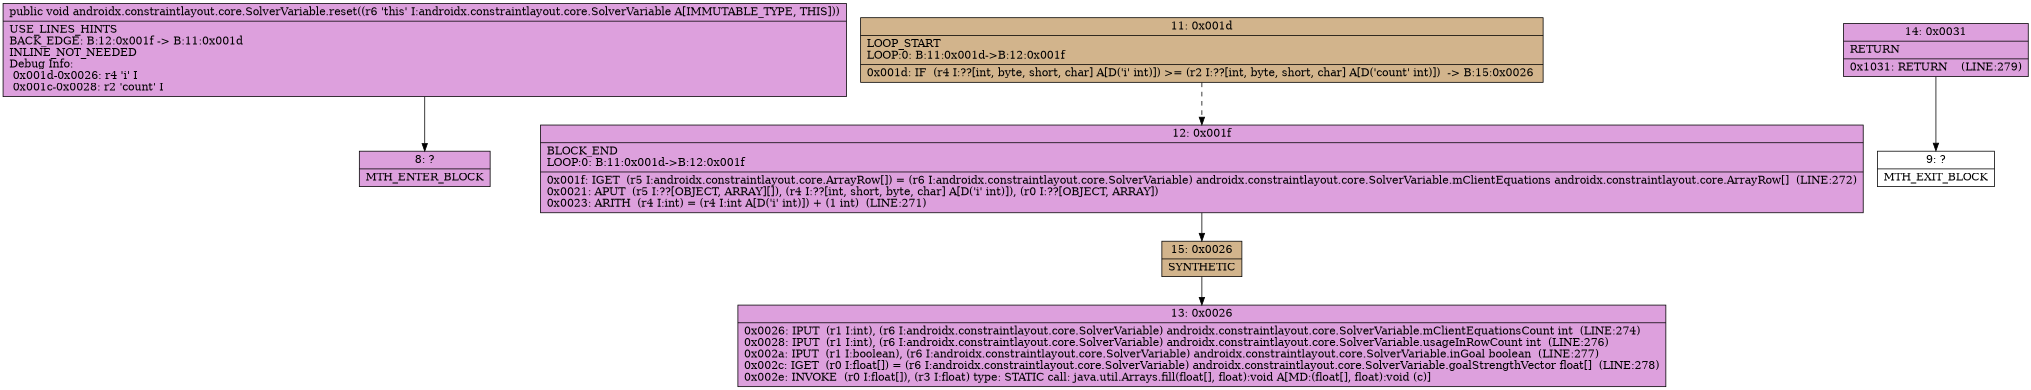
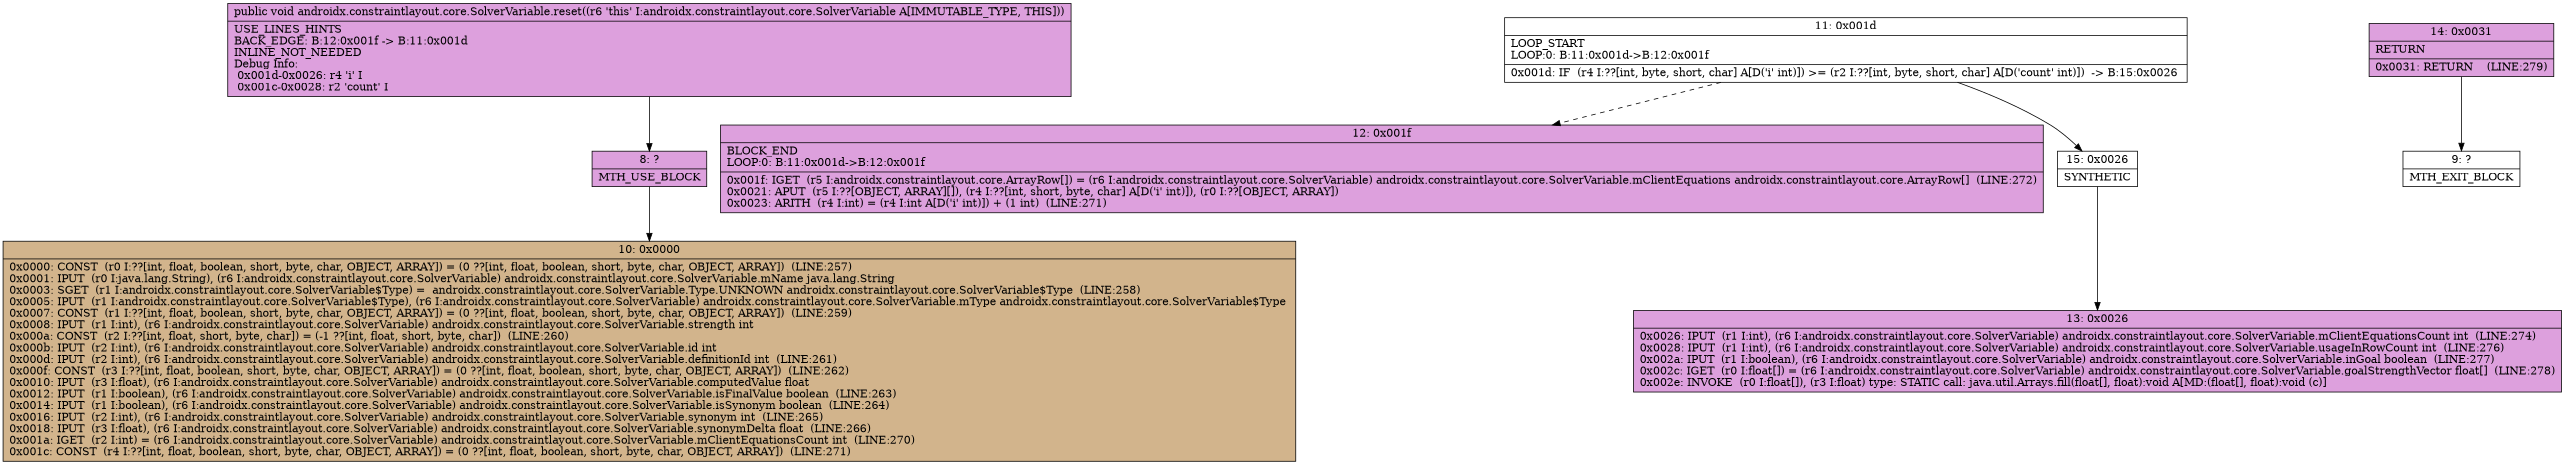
(1202, 50) -> (1846, 50)
(1936, 67) -> (2461, 67)
(425, 177) -> (649, 177)
(1202, 223) -> (2020, 108)
(1202, 259) -> (2098, 169)
none -> (649, 351)
